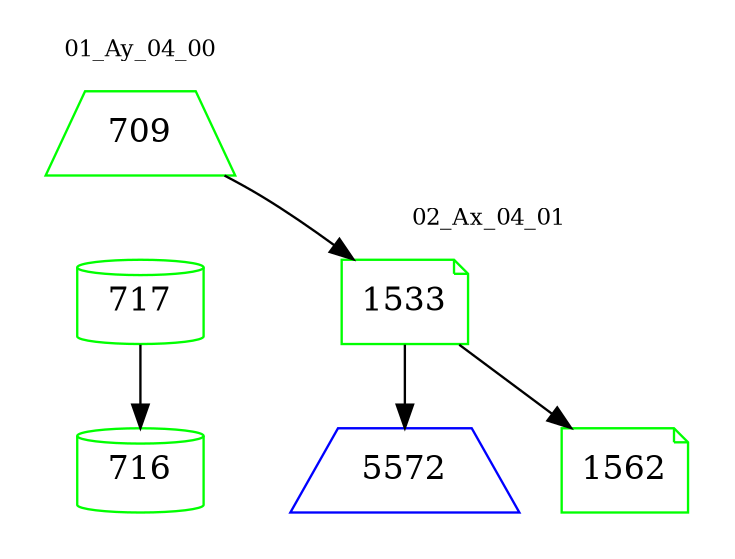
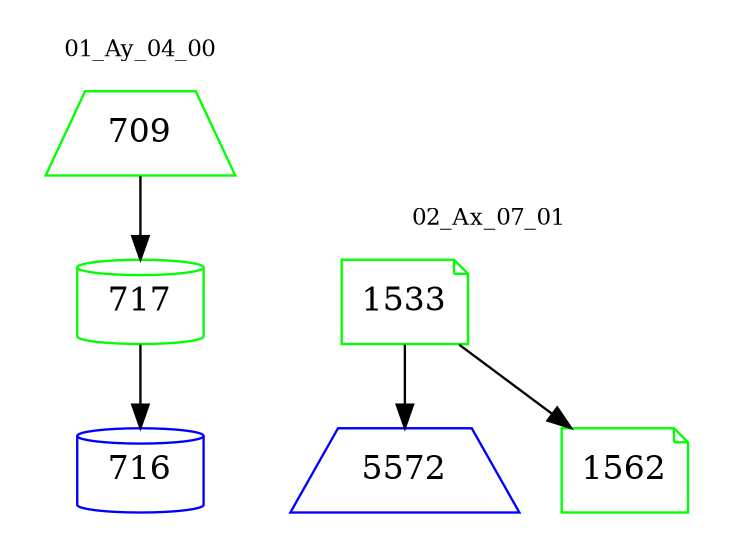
(286, 212) -> (140, 206)
(489, 219) -> (489, 219)
(140, 470) -> (140, 470)
